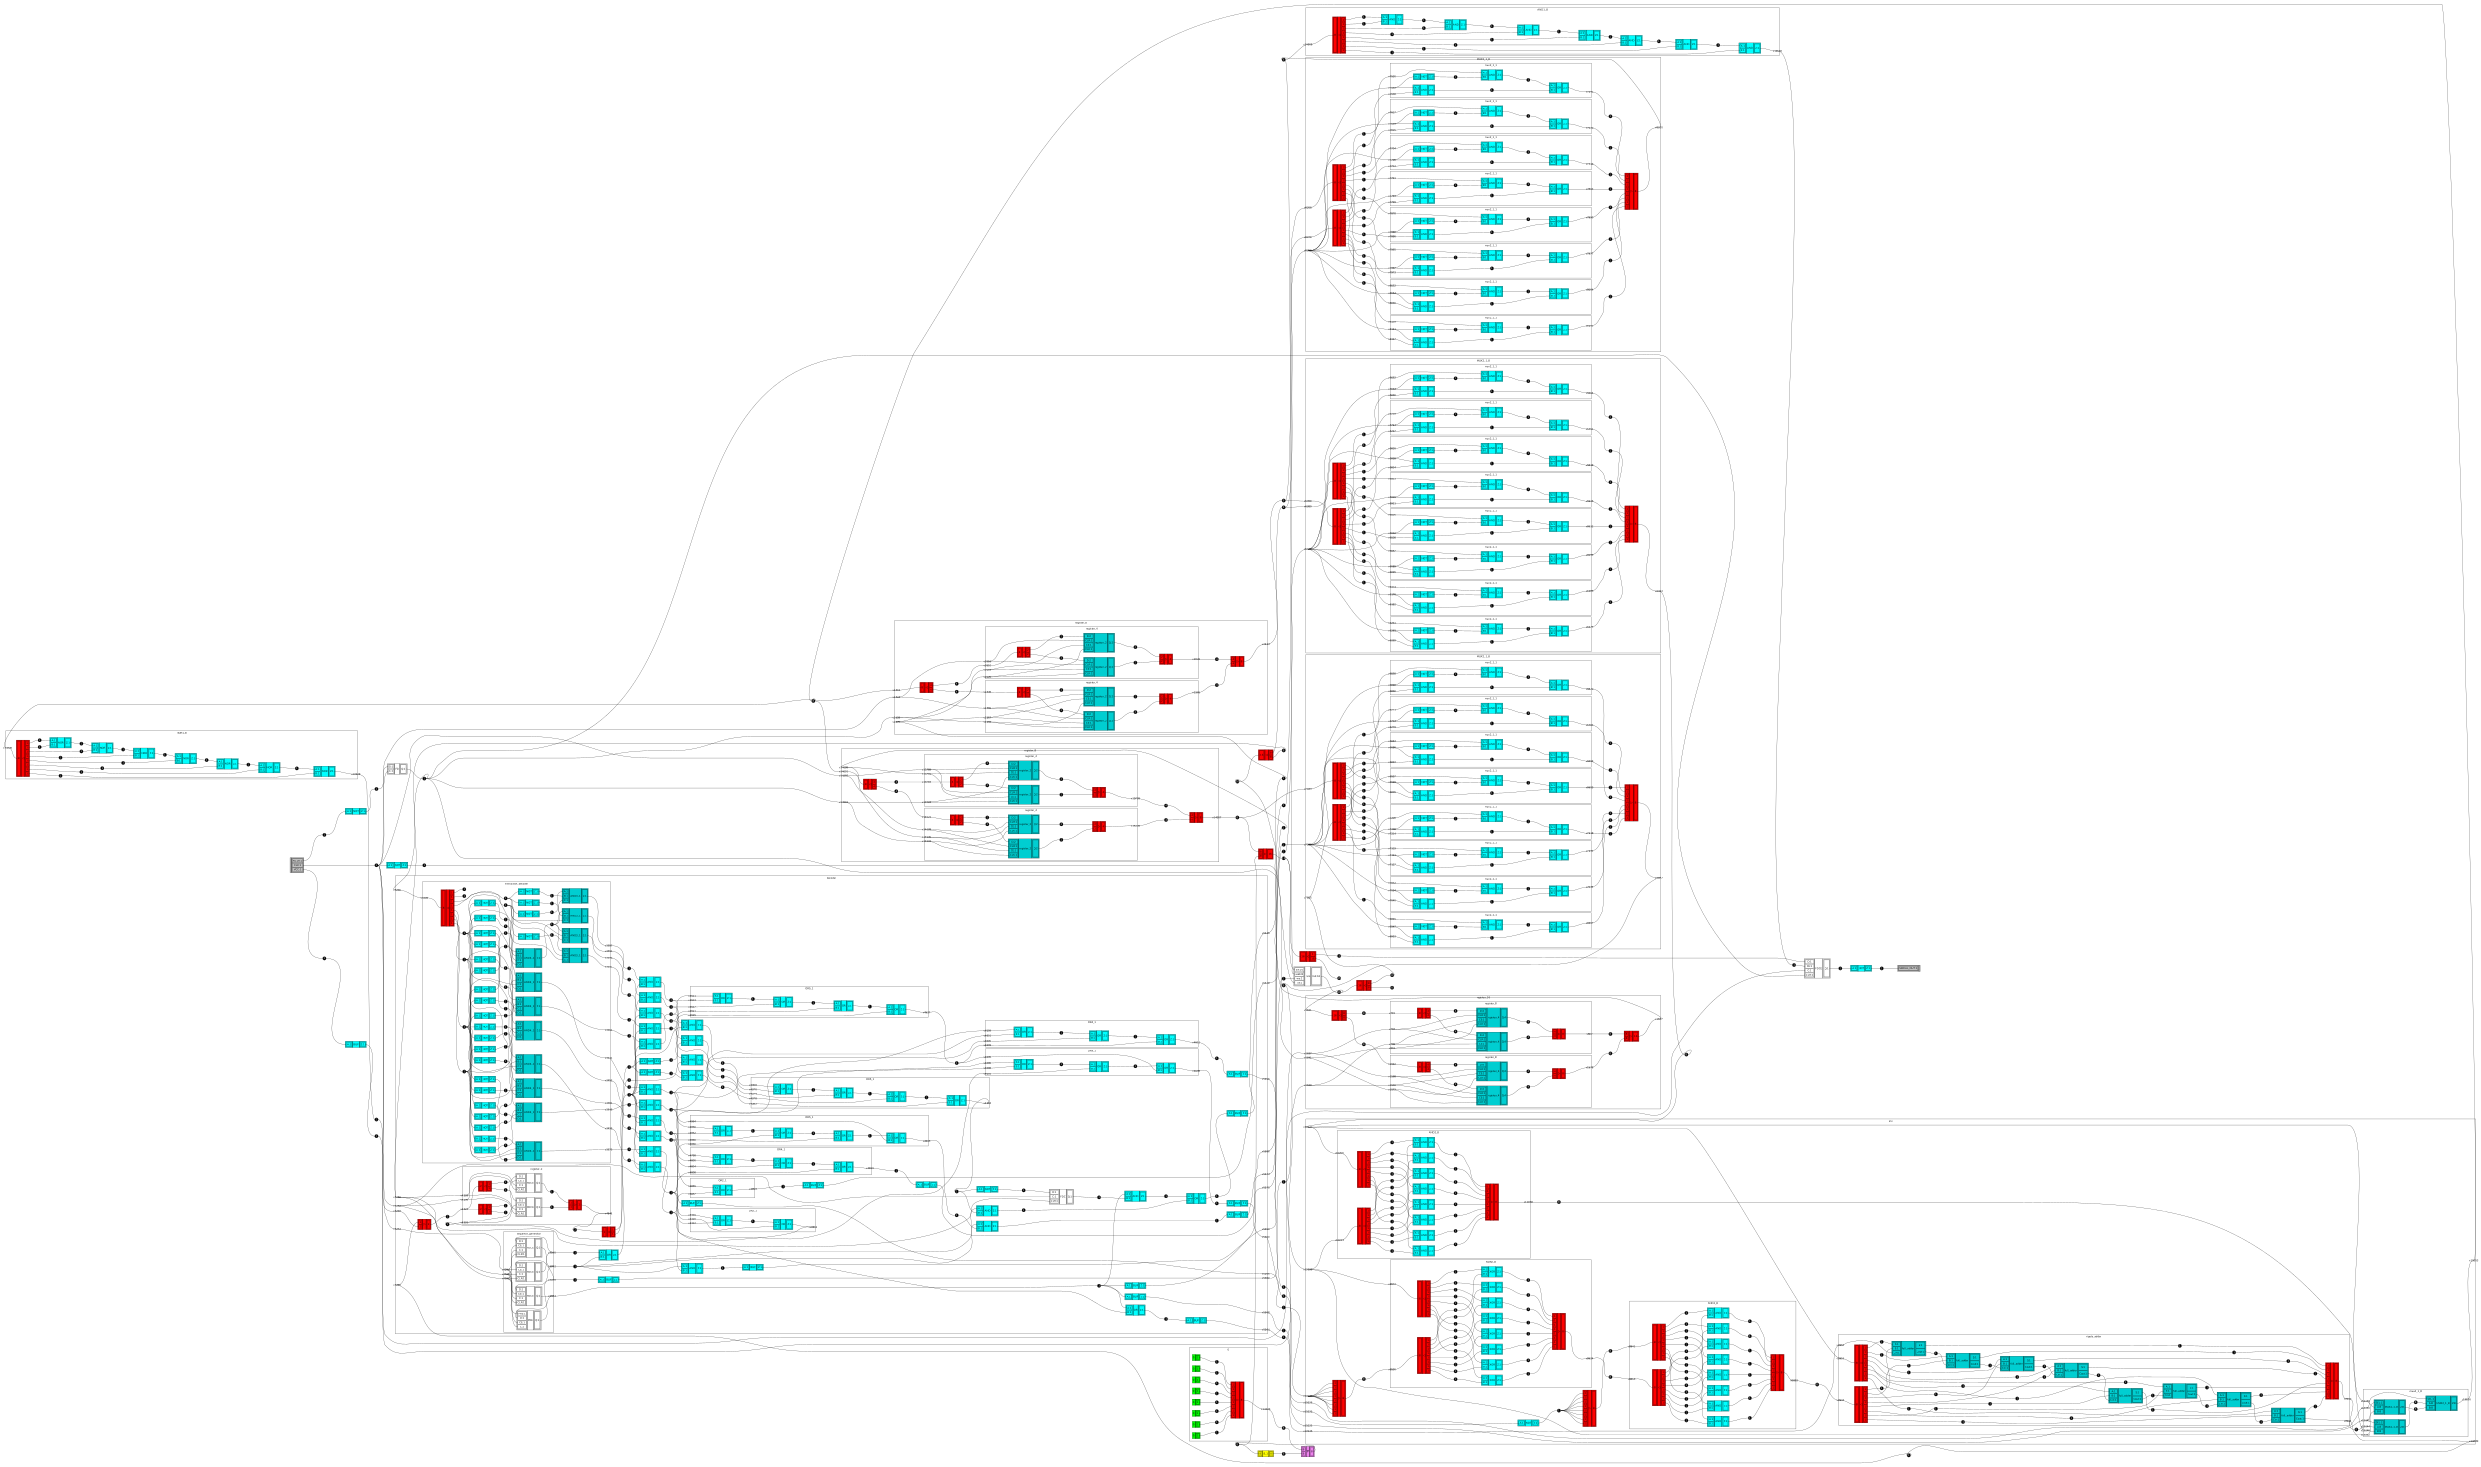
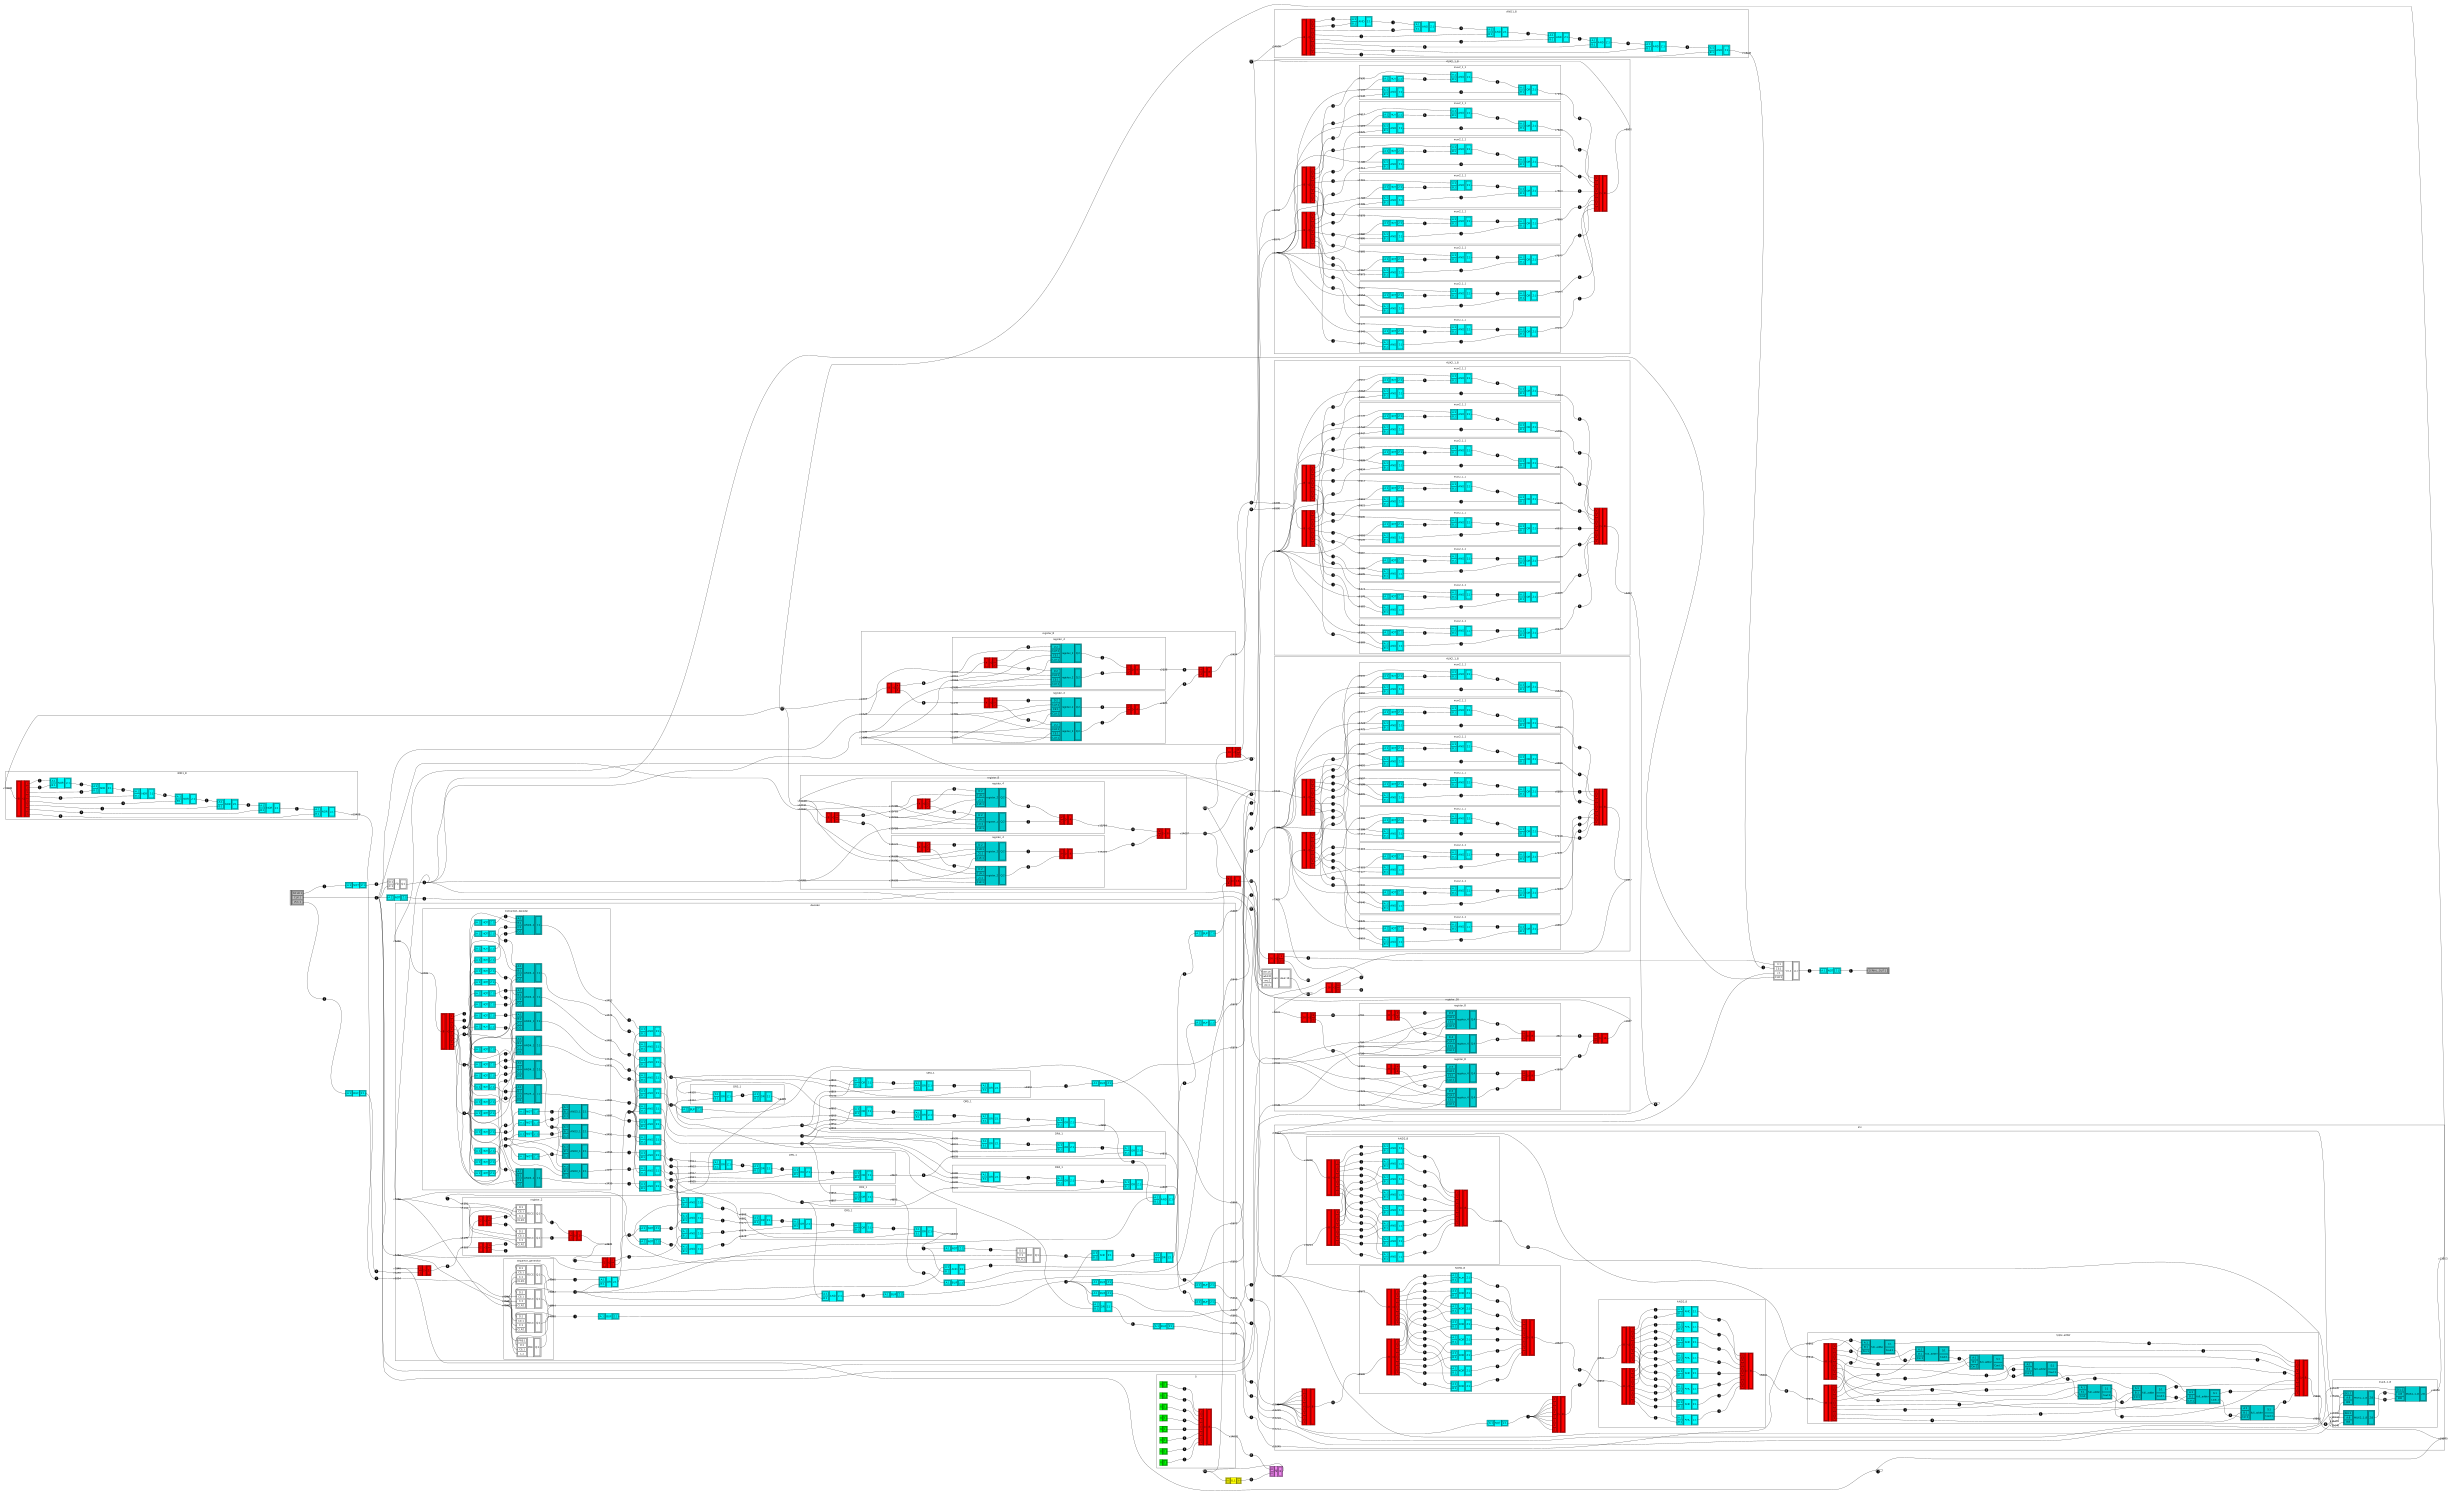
(1316, 976) -> (1285, 978)
(692, 1219) -> none
